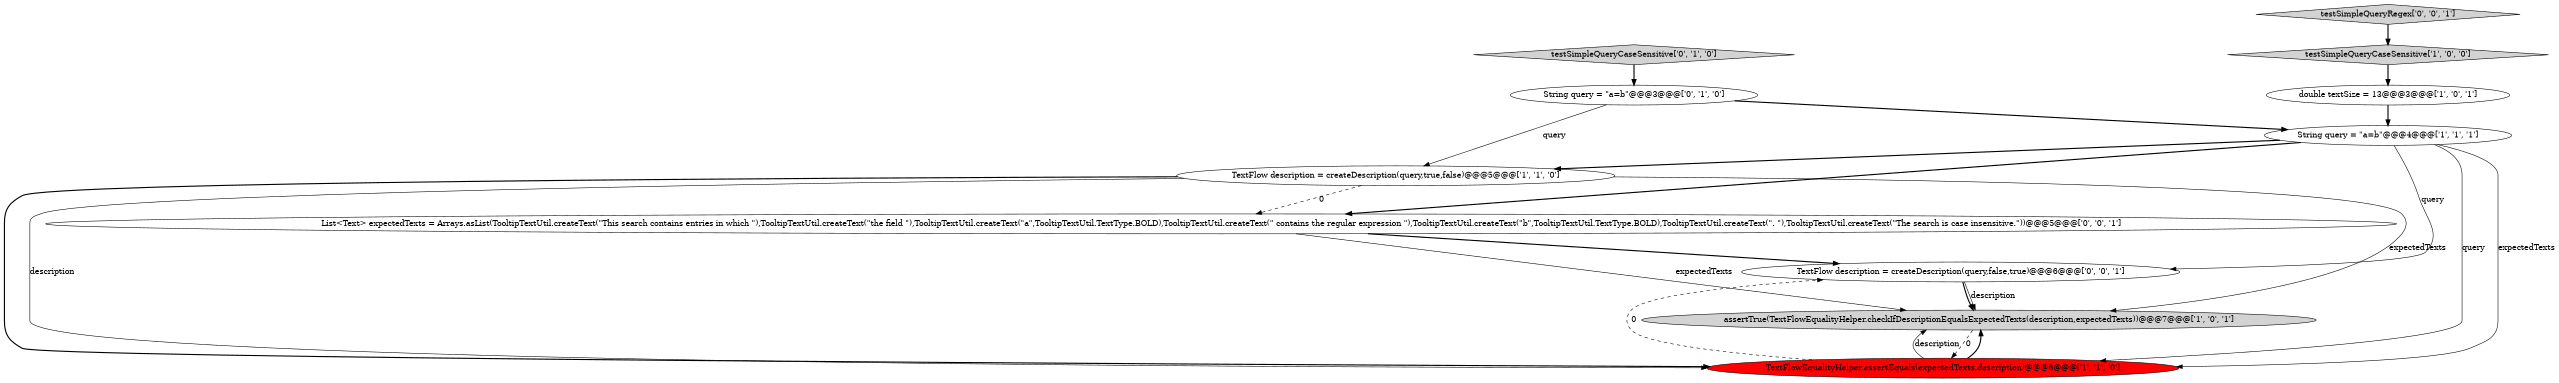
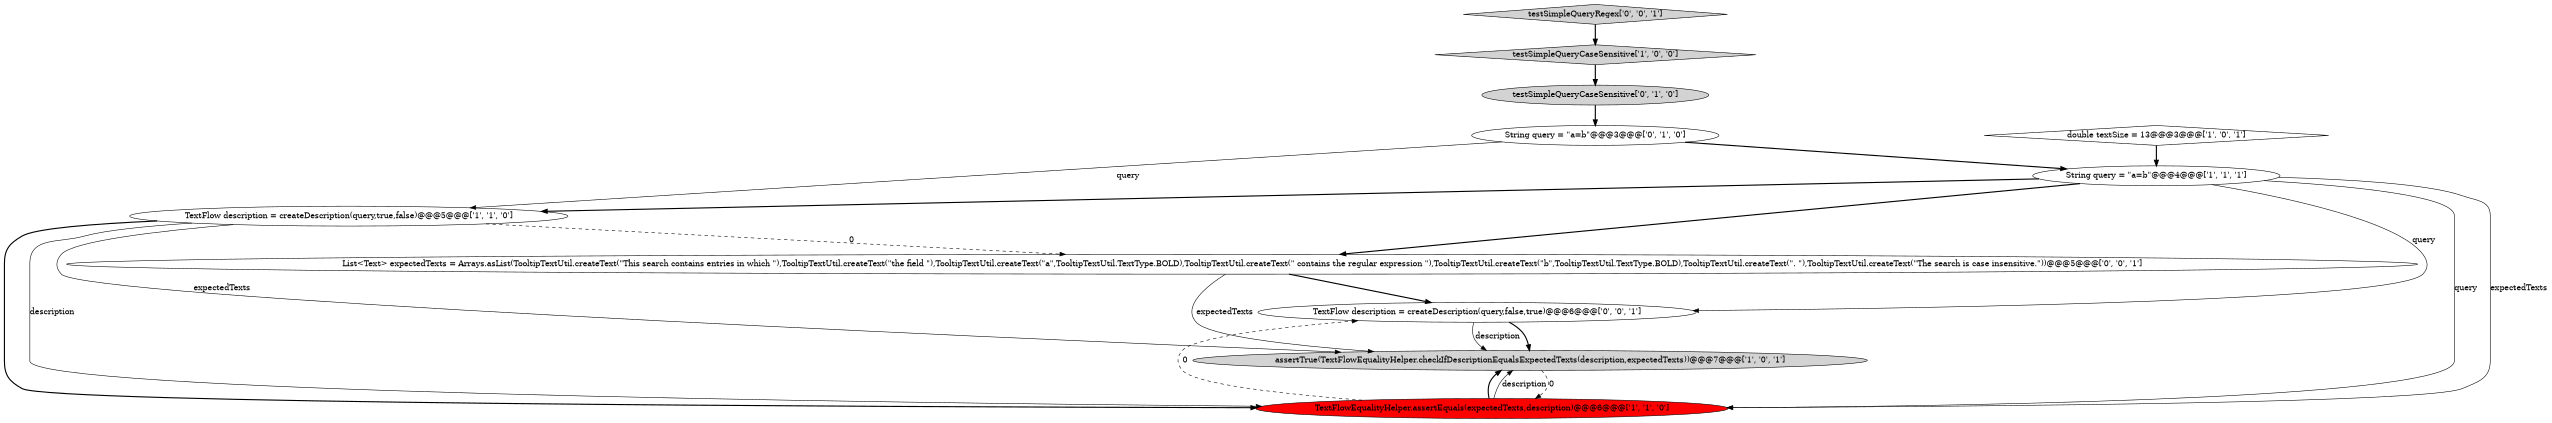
(1634, 55) -> (1595, 95)
(2388, 72) -> (1595, 72)
(2388, 95) -> (2156, 135)
